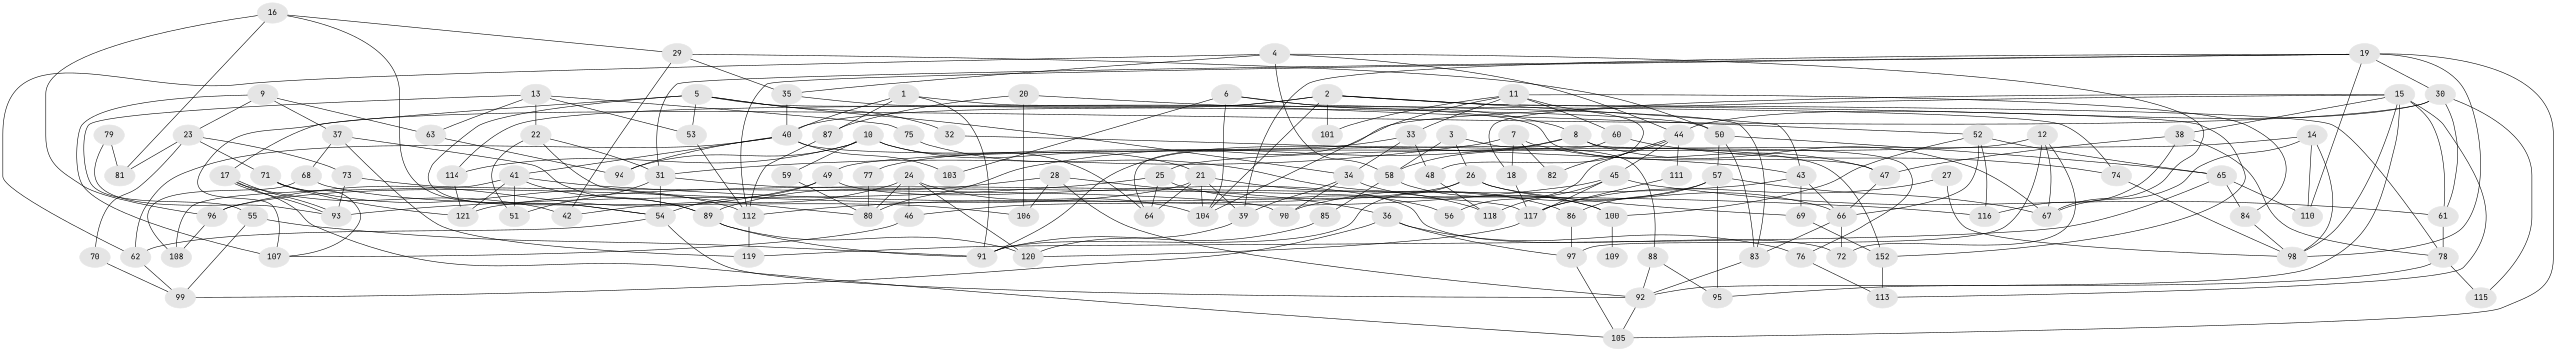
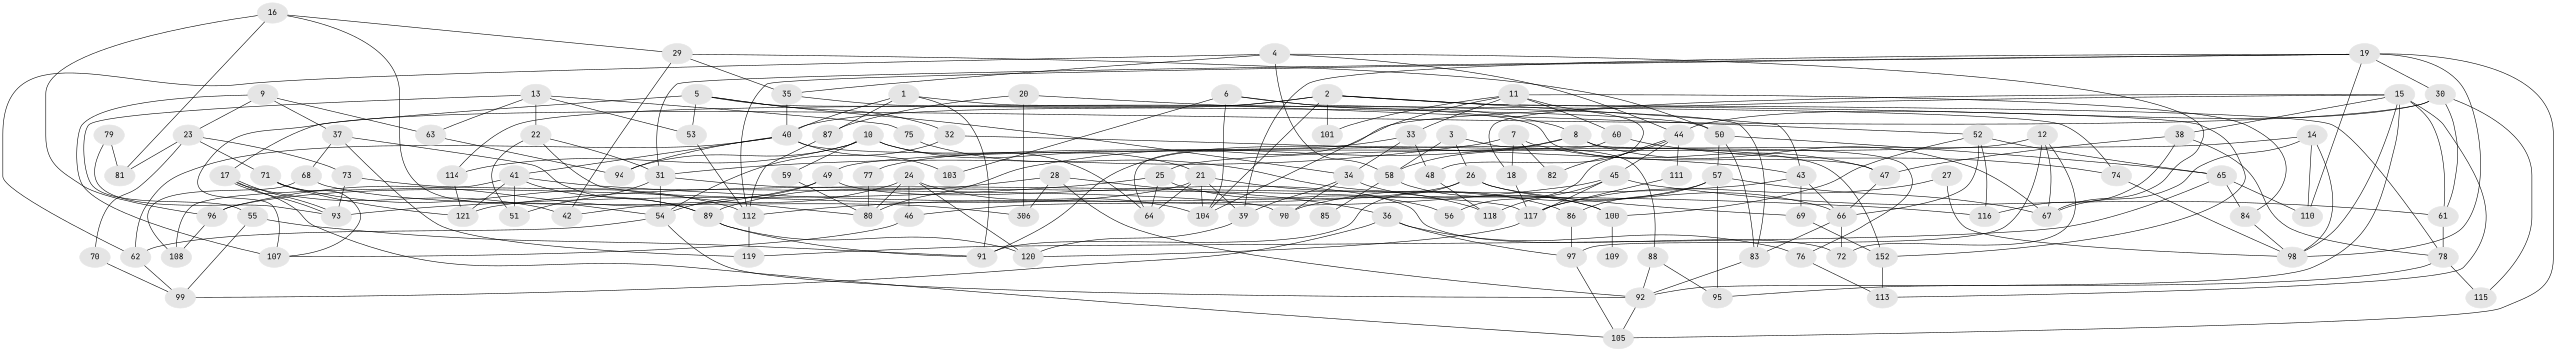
(441, 155) -> (807, 157)
(1024, 217) -> (1024, 217)
(1090, 237) -> none
